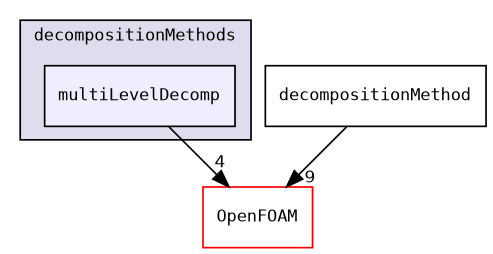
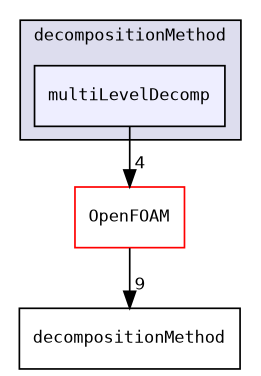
(136, 36) -> (131, 36)
(323, 151) -> (130, 270)
